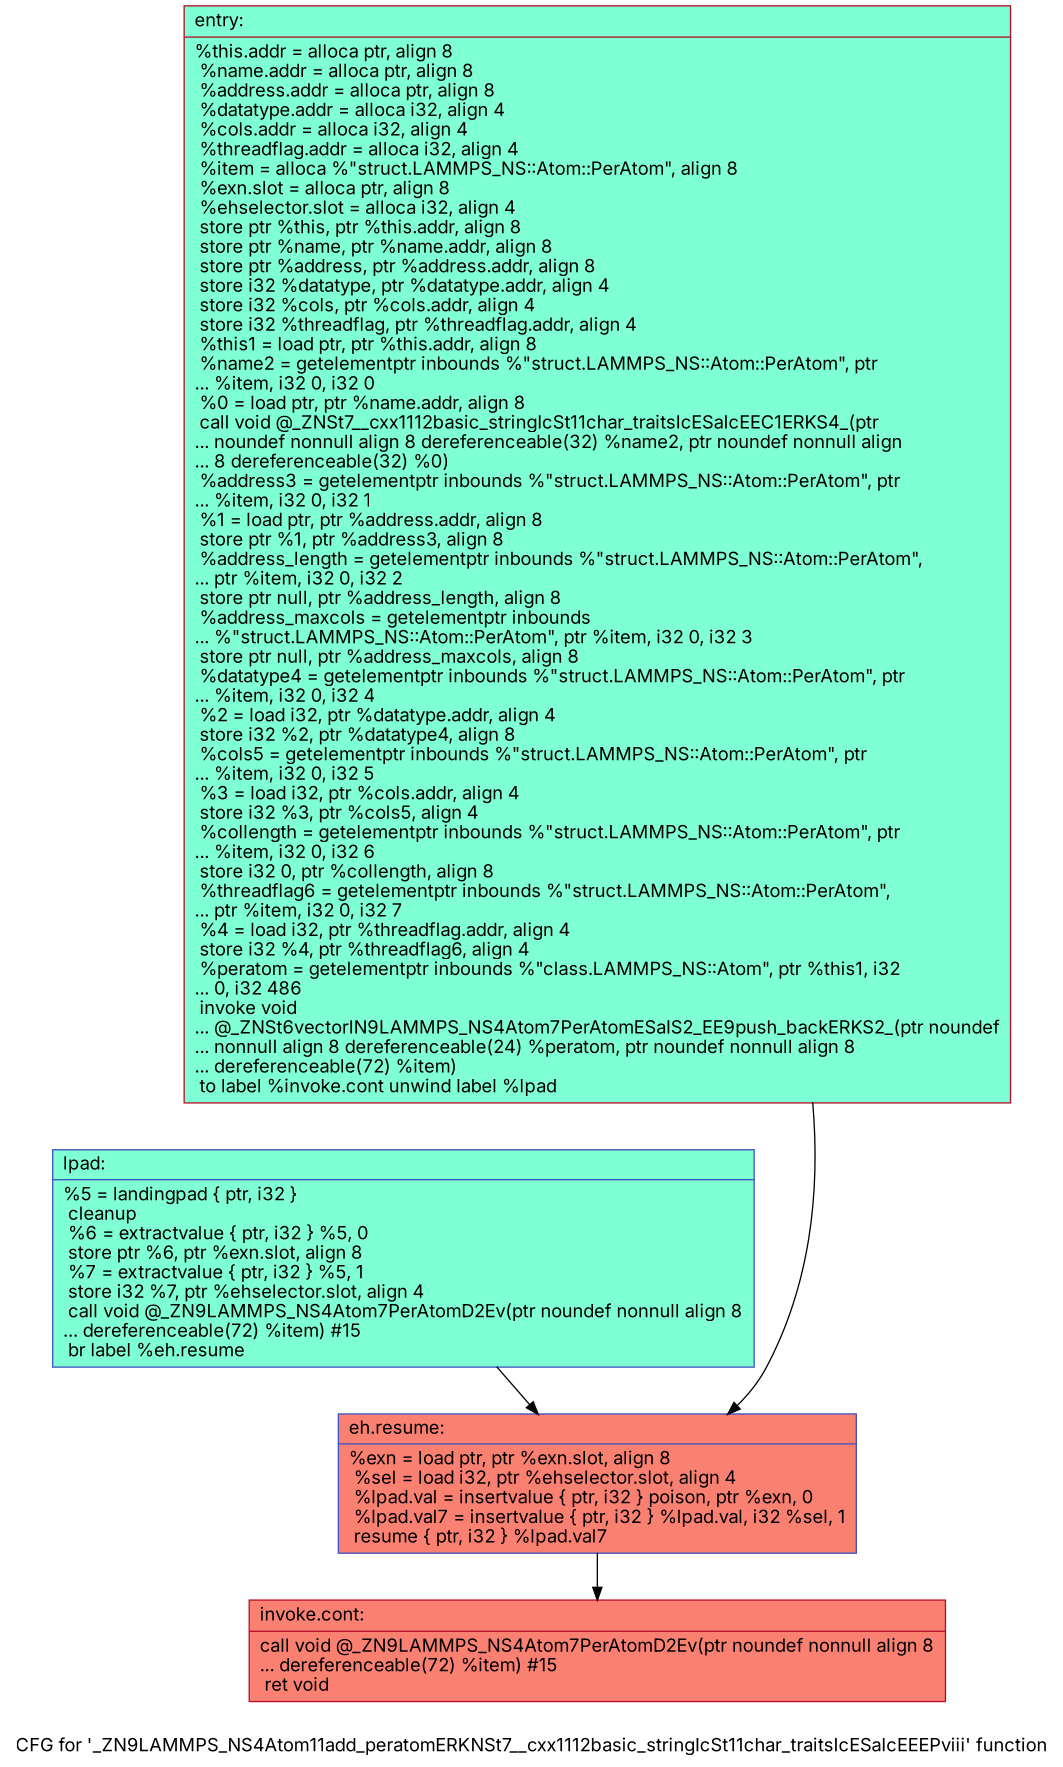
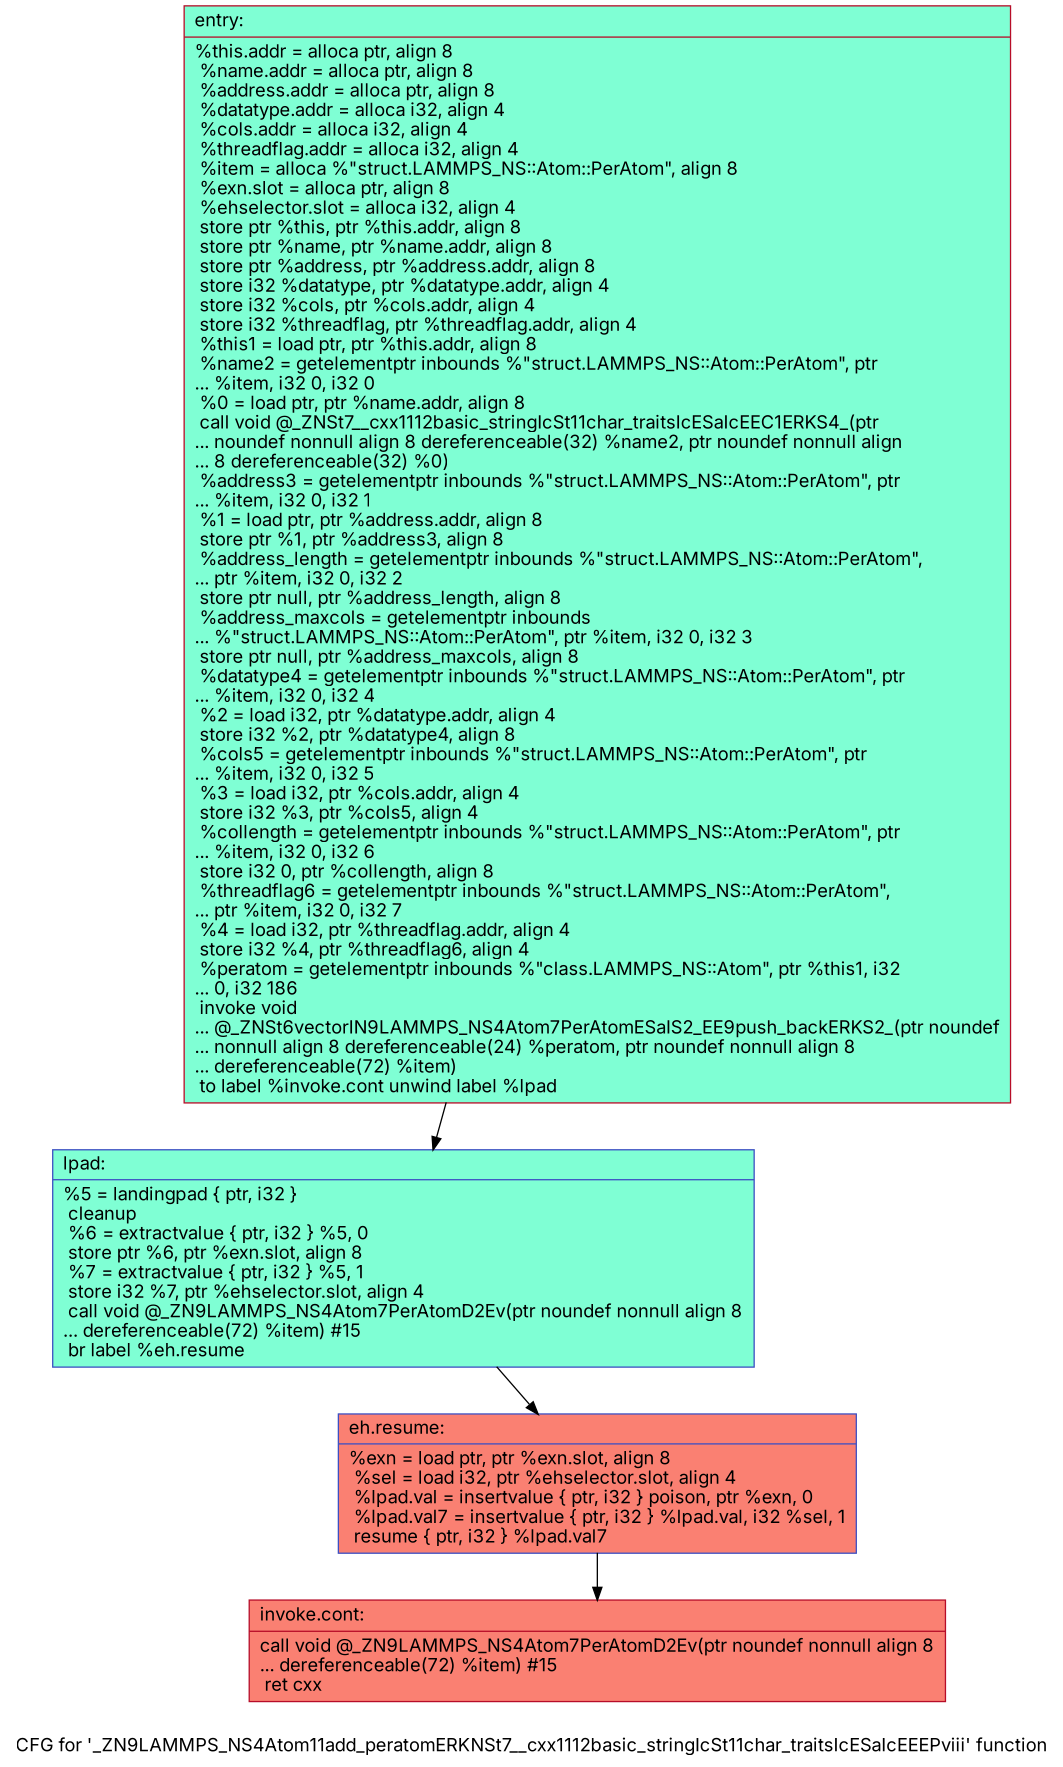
(249, 989) -> (247, 989)
(804, 1262) -> (441, 1120)
(295, 1685) -> (292, 1685)
